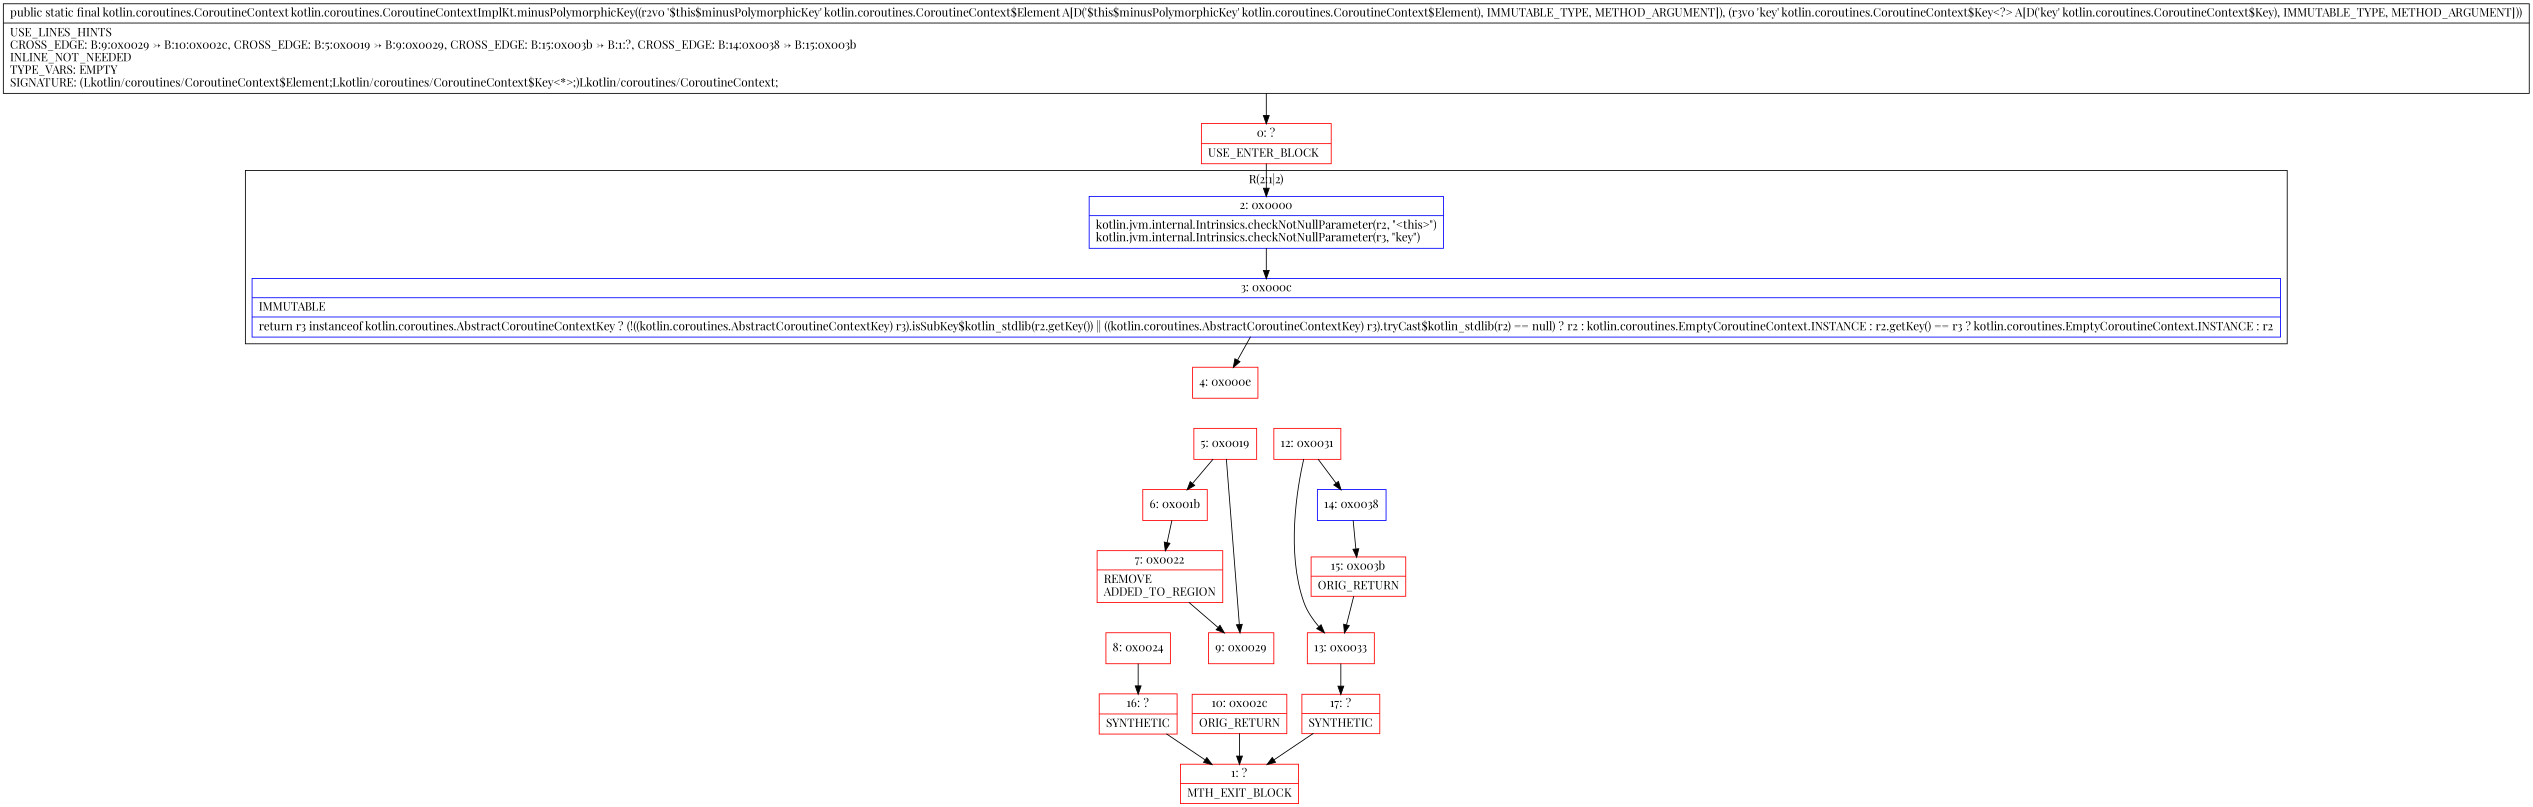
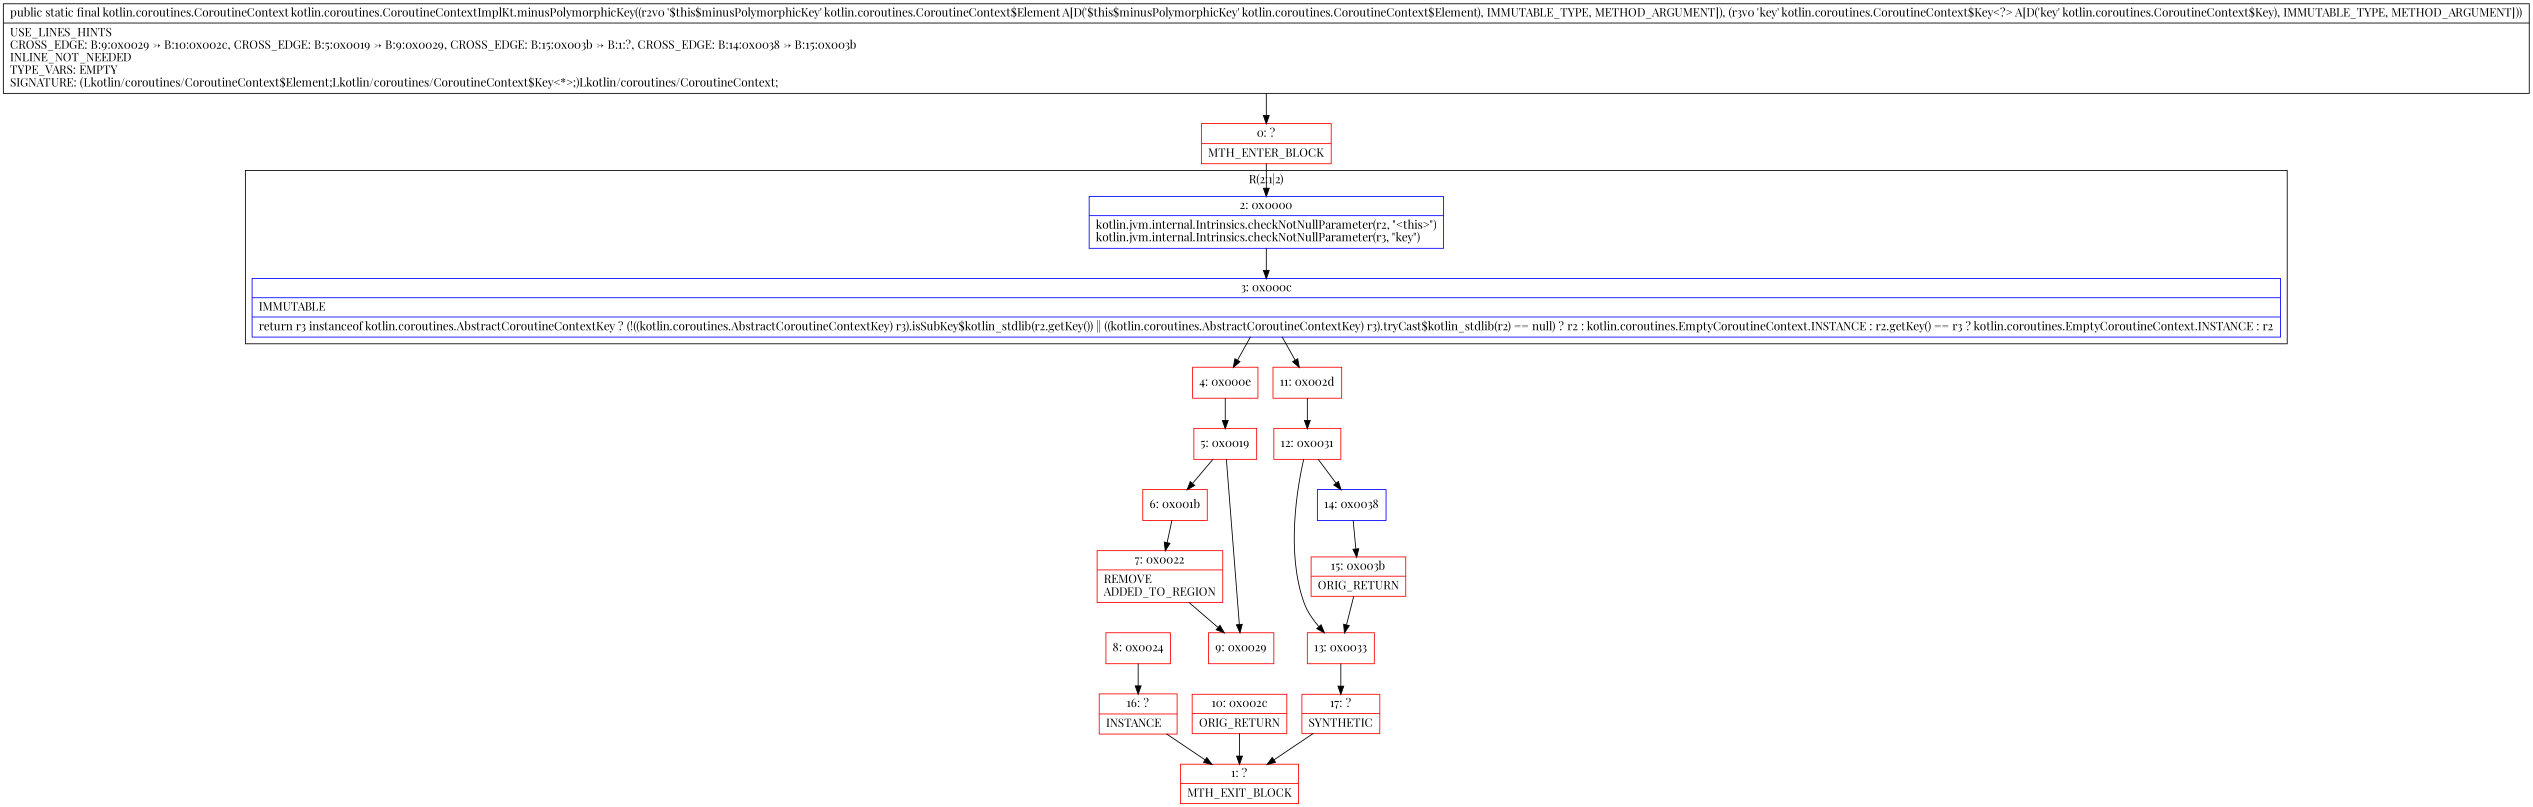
(1264, 153) -> (1266, 153)
none -> (1307, 383)
none -> (1225, 409)
(1138, 724) -> (1134, 724)
